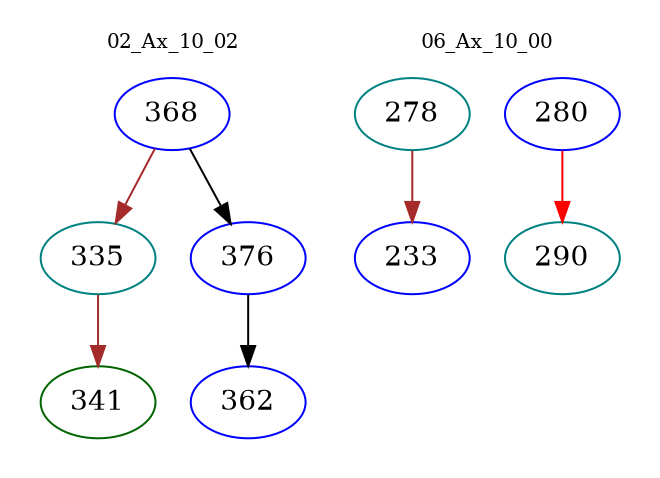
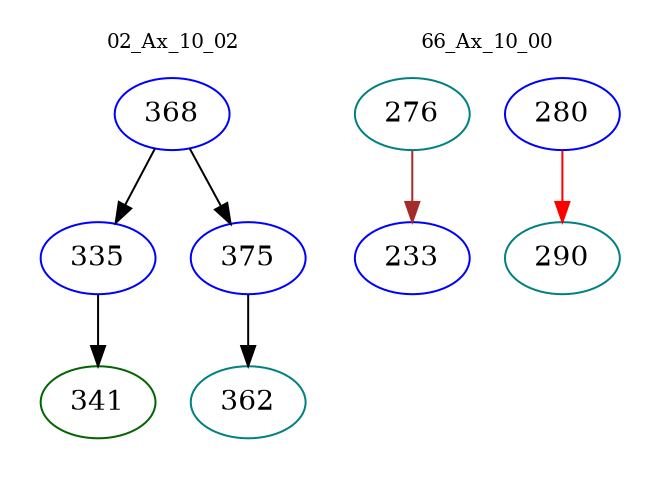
(487, 43) -> (487, 43)
(412, 114) -> (412, 114)
(140, 177) -> (140, 177)
(98, 258) -> (98, 258)
(248, 258) -> (248, 258)
(98, 320) -> (98, 320)
(248, 402) -> (248, 402)
